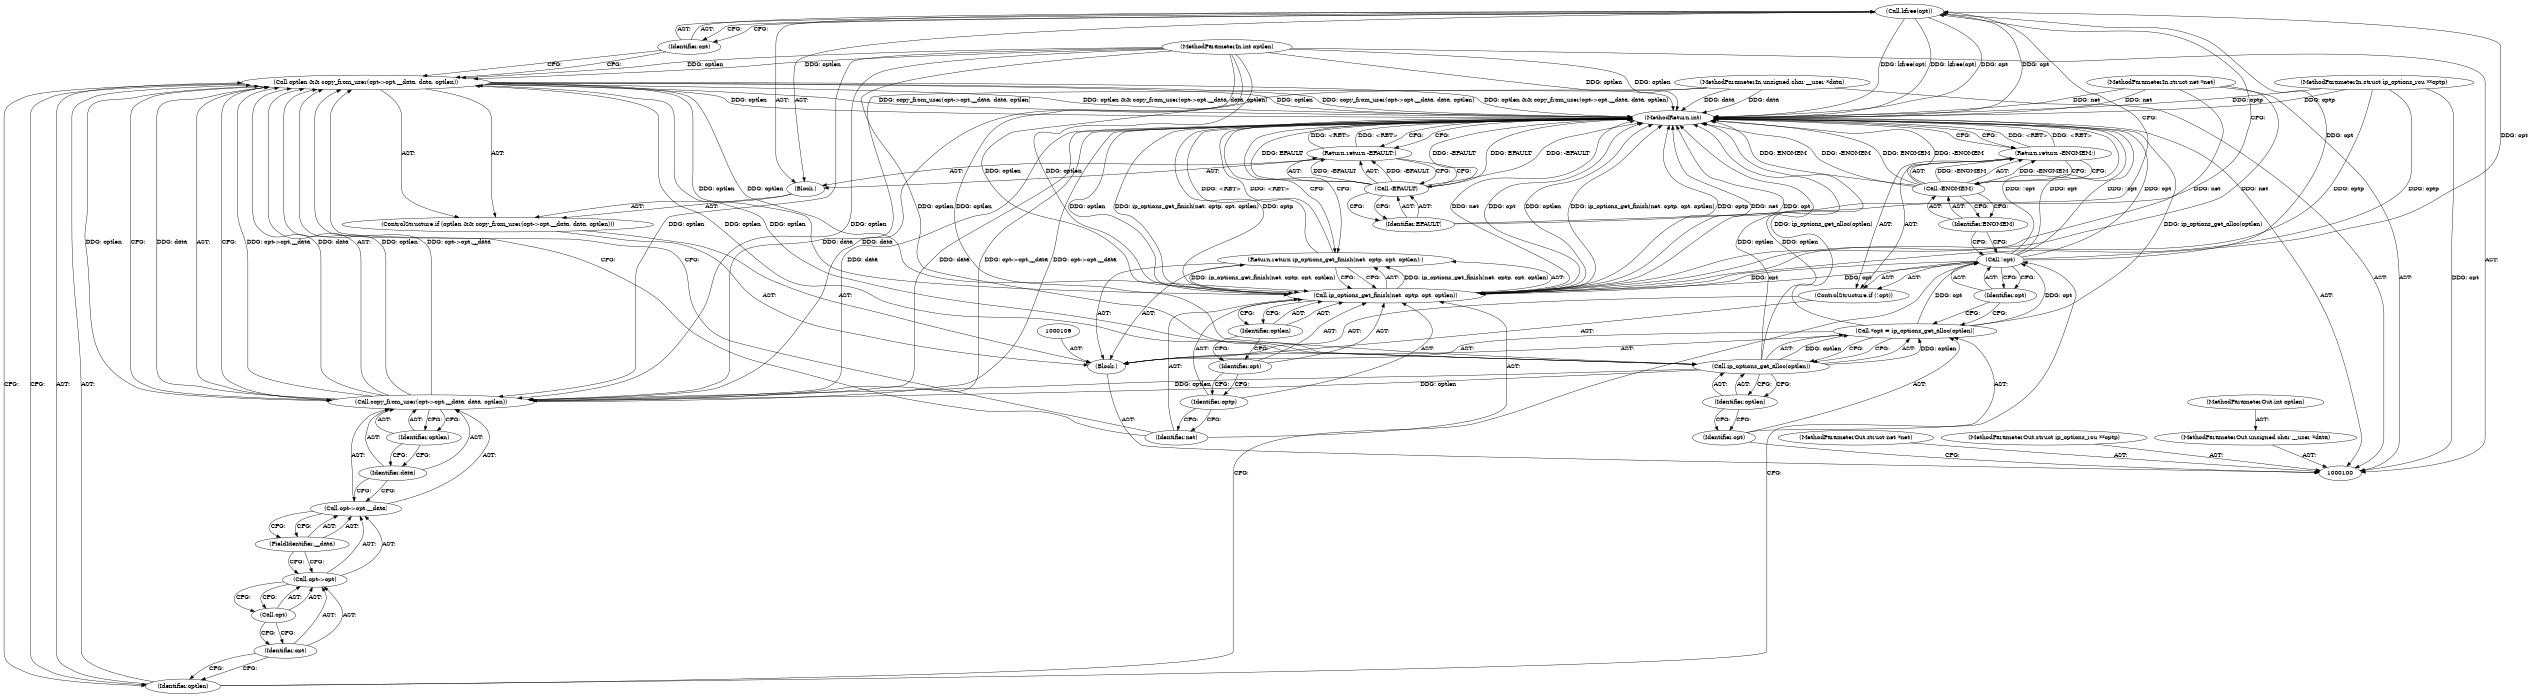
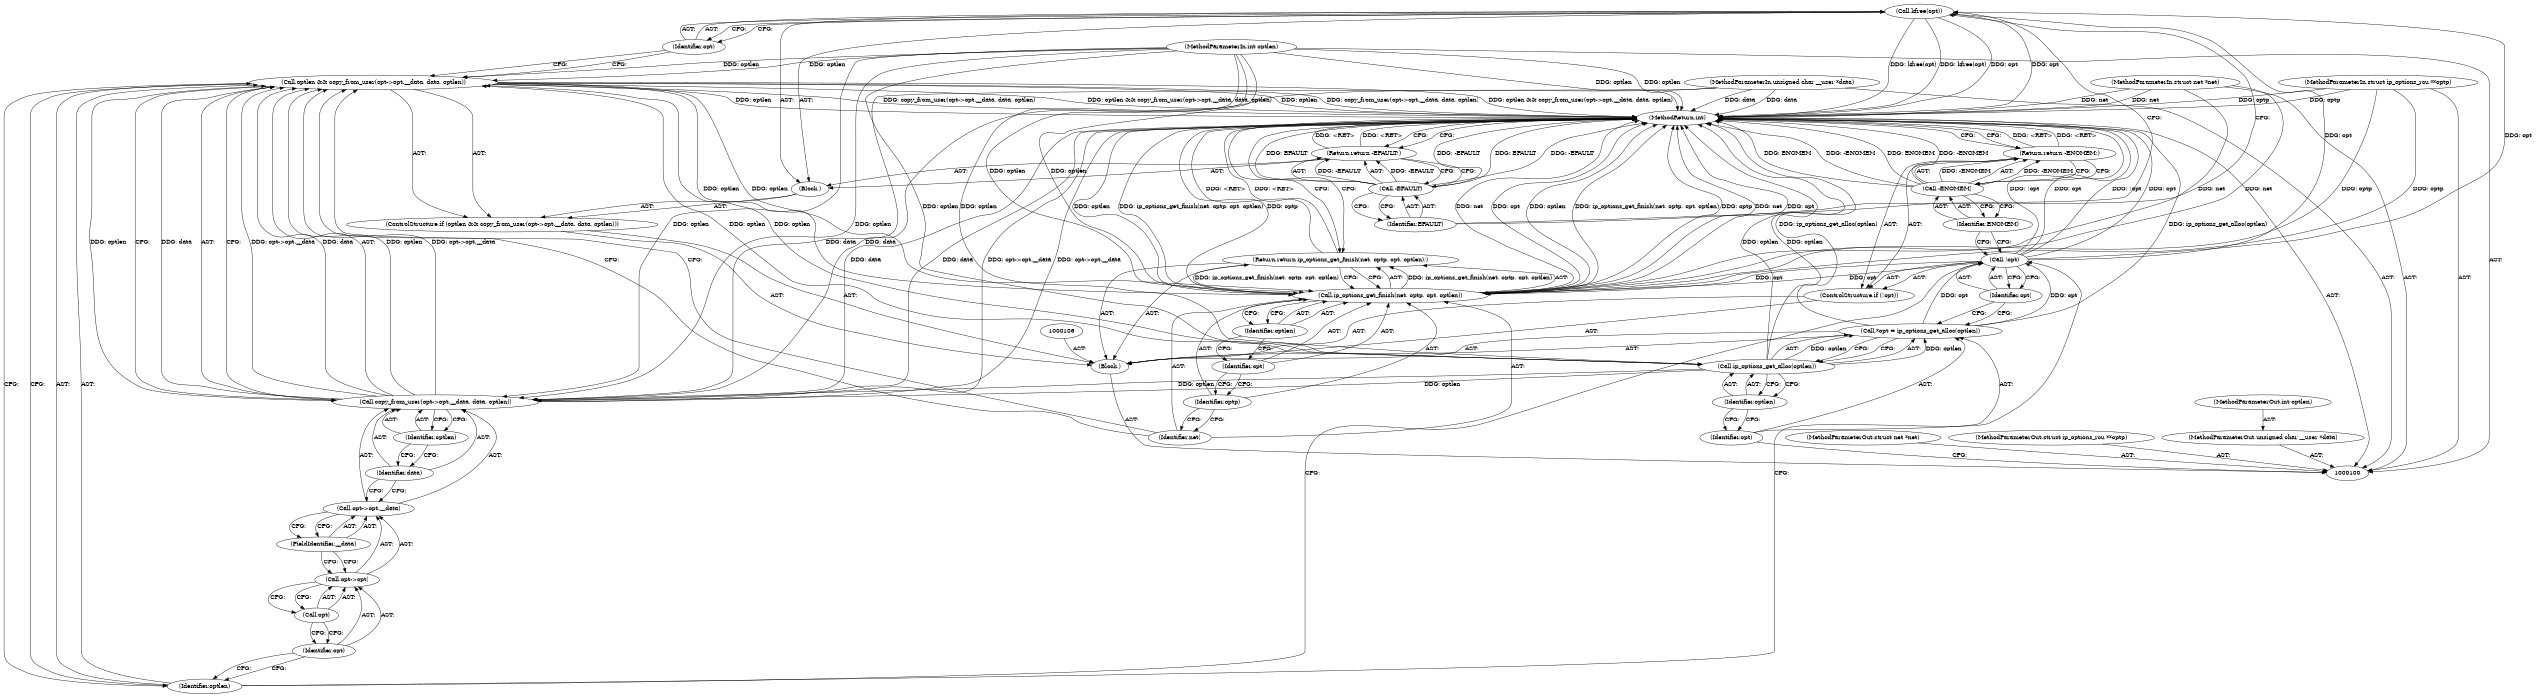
(2465, 278) -> (2466, 278)
